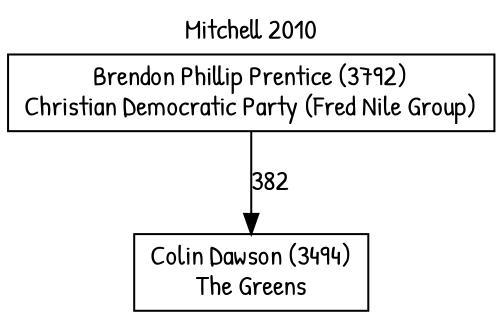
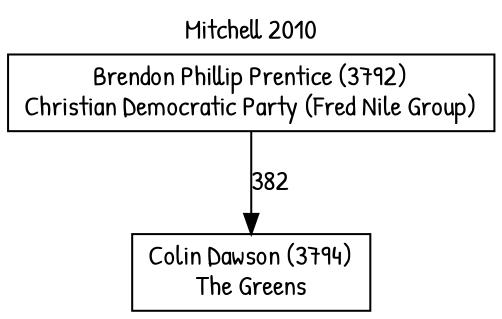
(251, 272) -> (251, 272)
